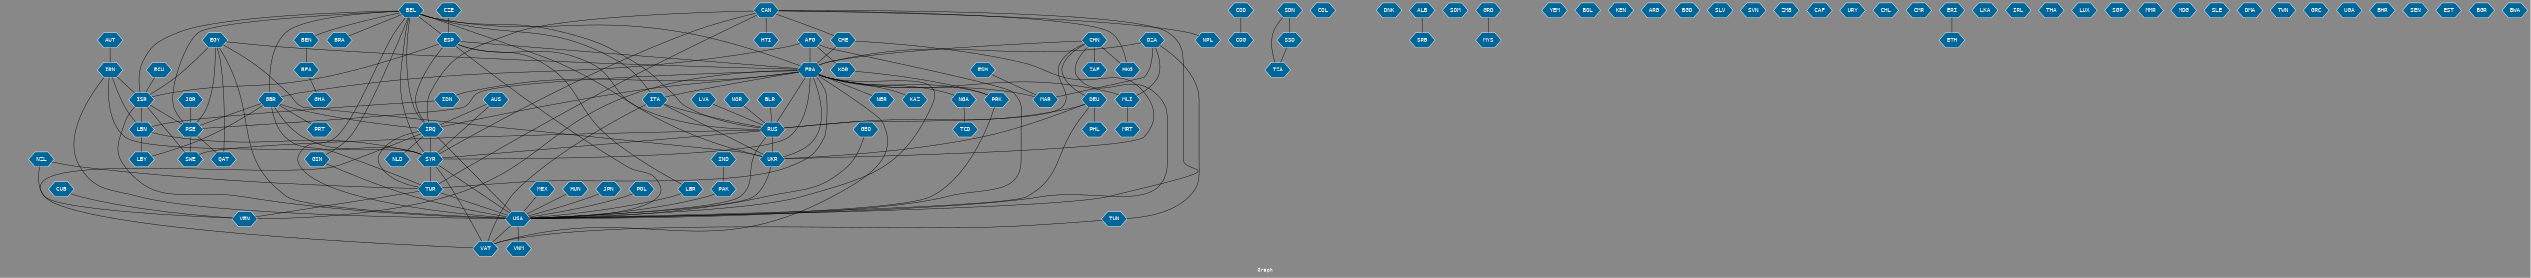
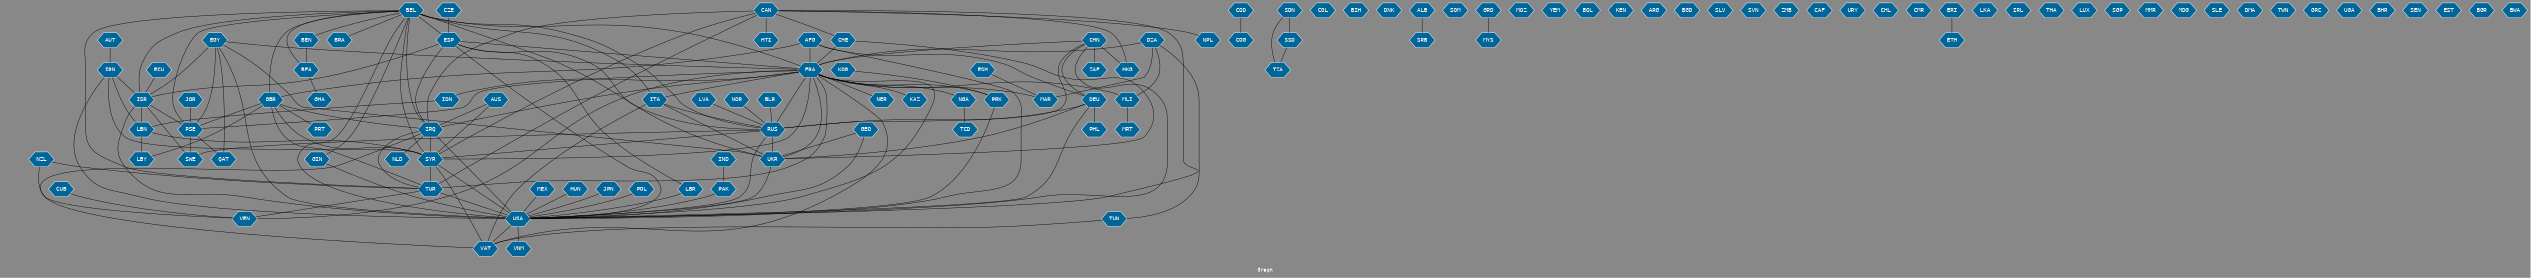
none -> (1356, 10)
none -> (1521, 10)
none -> (326, 18)
(829, 57) -> (955, 55)
none -> (86, 84)
none -> (815, 146)
